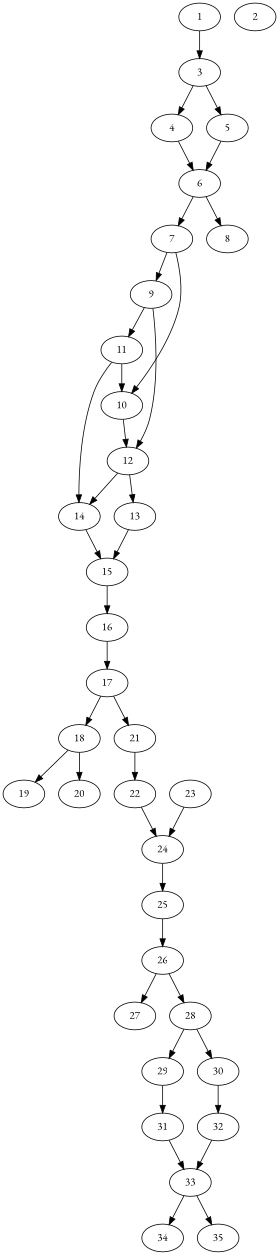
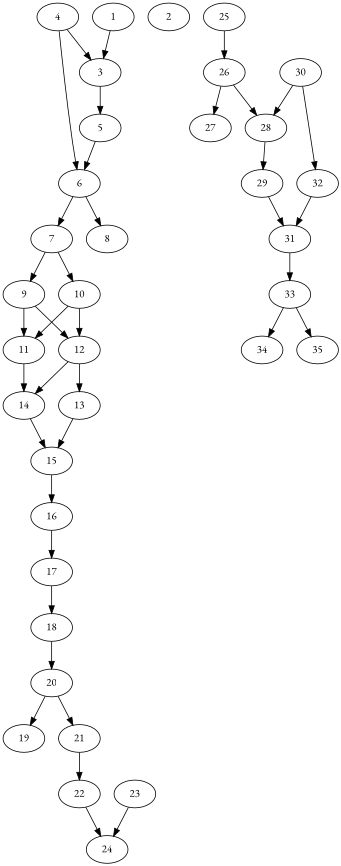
(188, 97) -> (77, 42)
(122, 374) -> (55, 319)
(119, 707) -> (64, 707)
(54, 763) -> (40, 707)
(163, 873) -> none
(202, 1040) -> (285, 97)
(206, 1151) -> (305, 208)
